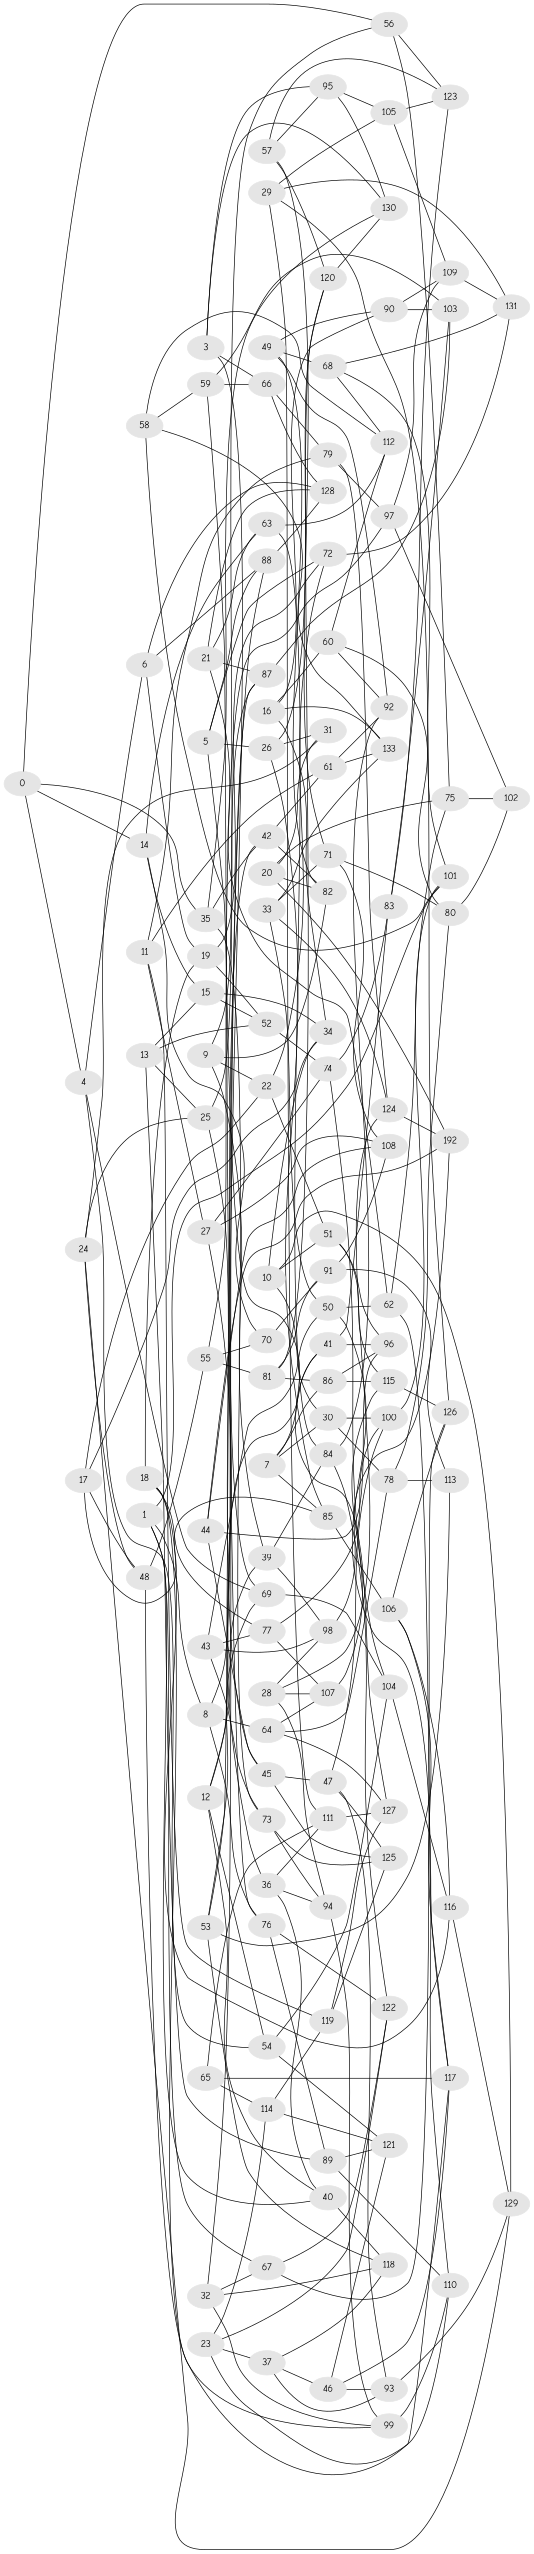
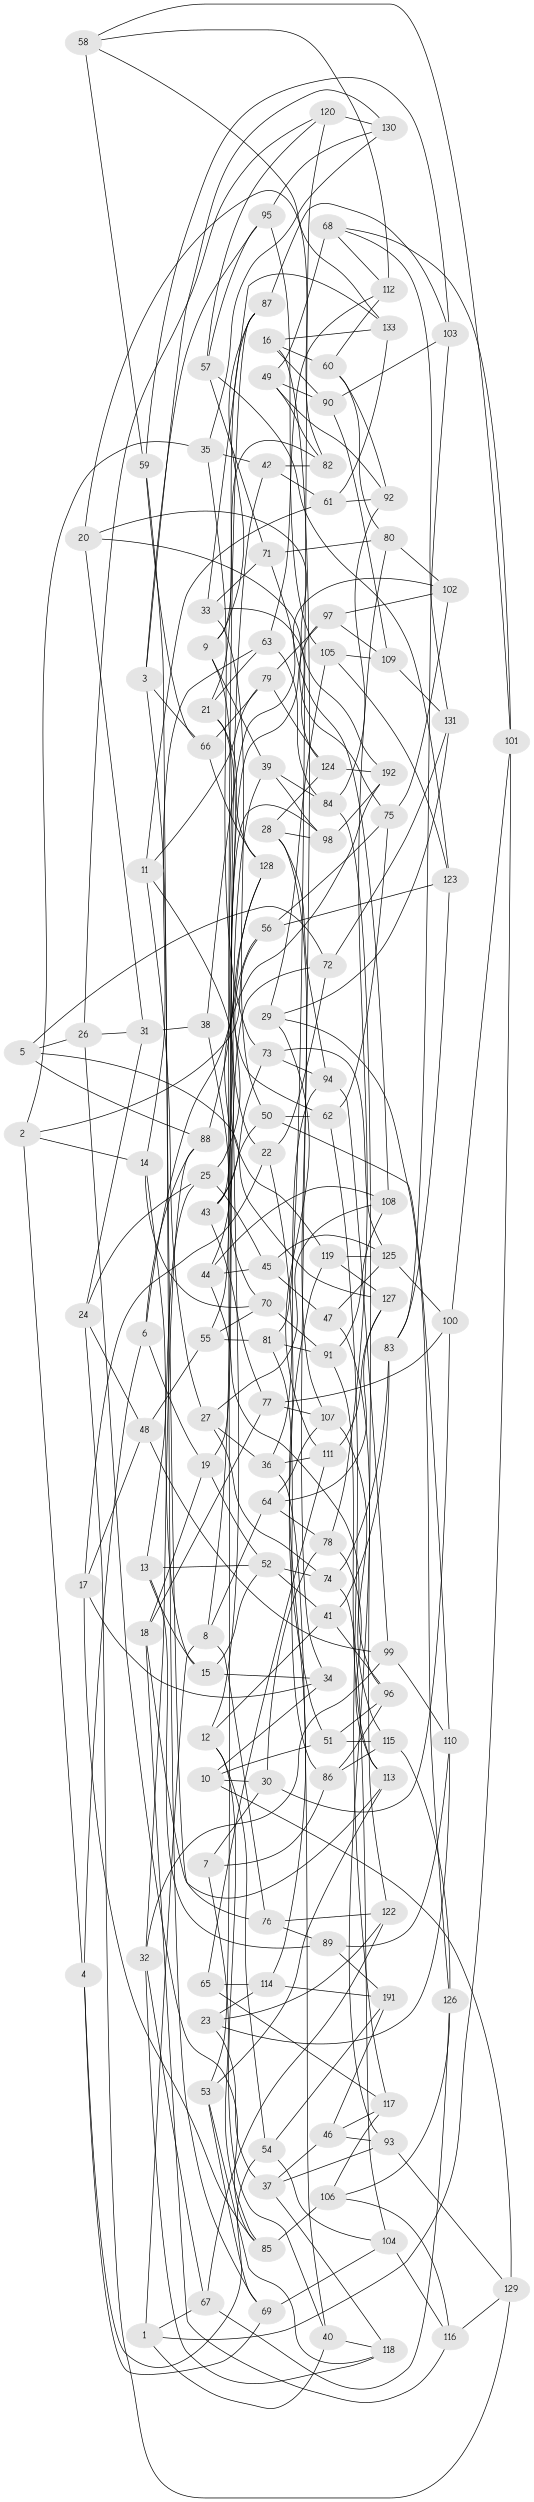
(22, 784) -> (22, 1134)
none -> (206, 1026)
(297, 1405) -> (297, 1591)
(356, 1599) -> (427, 1297)
(389, 2145) -> (389, 1998)
(170, 2164) -> (206, 1893)
